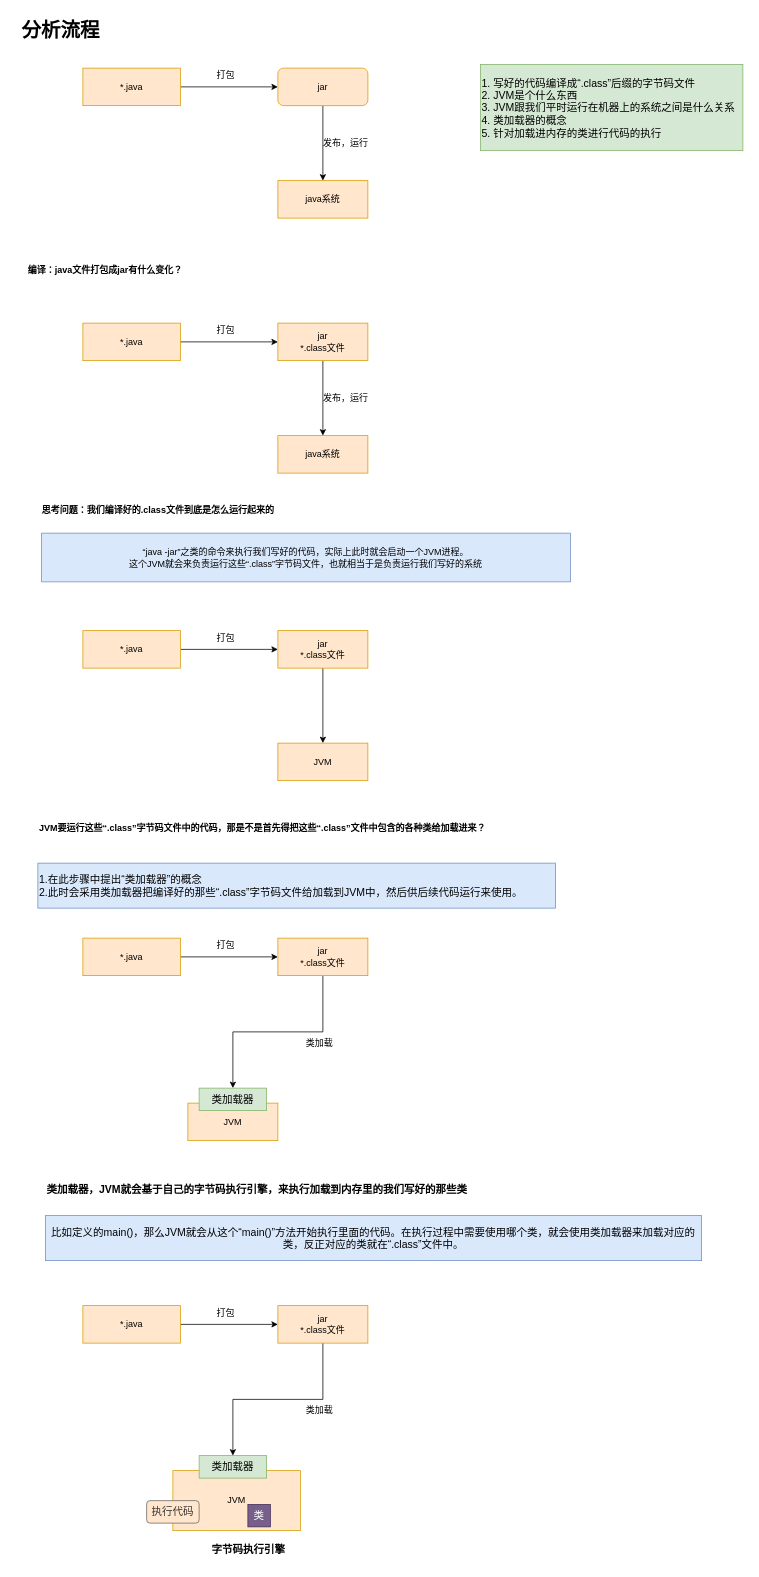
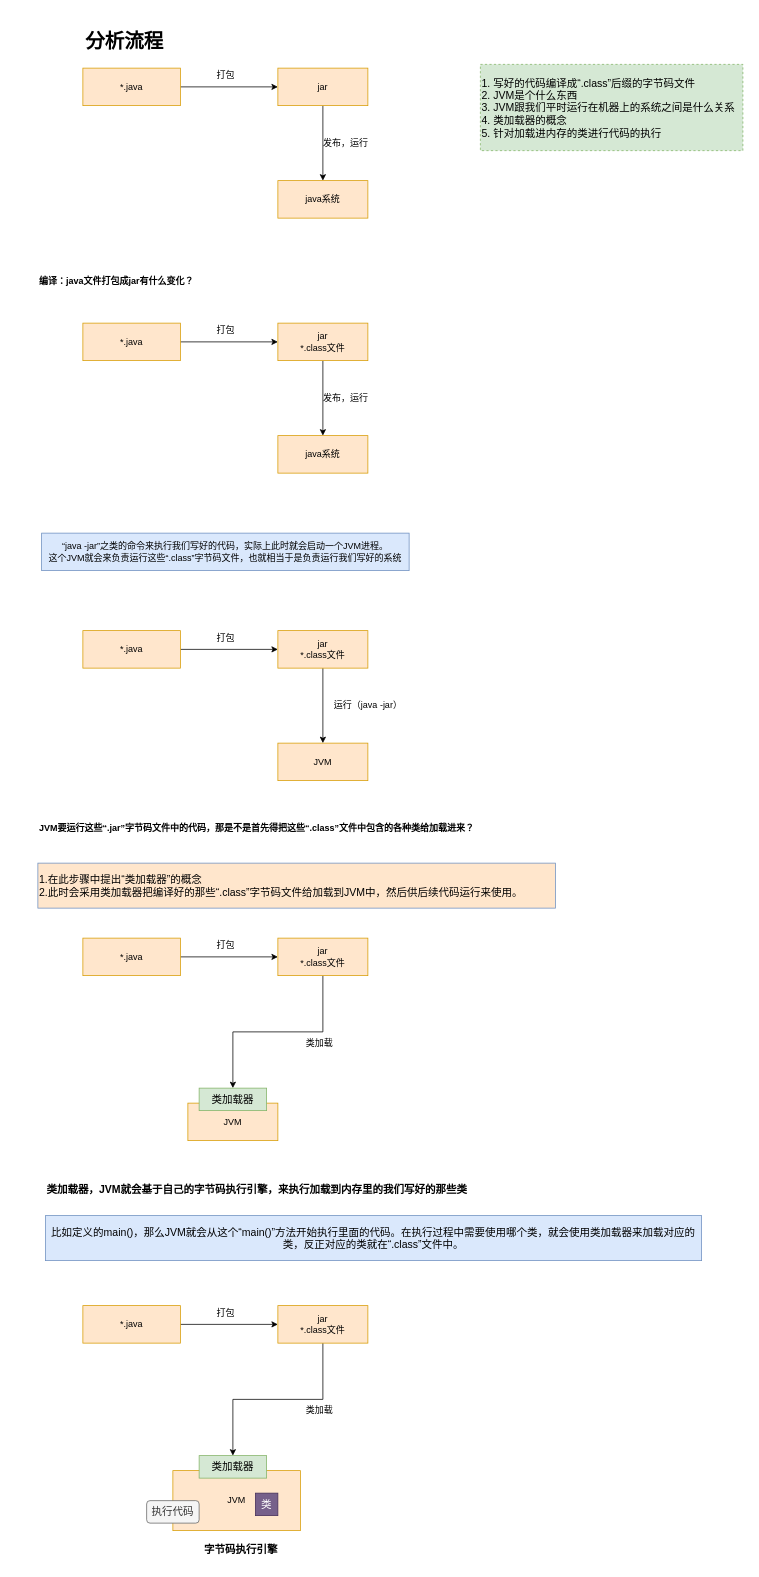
(60, 30) -> (124, 42)
(323, 87) -> (323, 87)
(612, 107) -> (612, 107)
(214, 270) -> (225, 282)
(158, 510) -> none
(306, 557) -> (225, 552)
none -> (368, 705)
(263, 829) -> (259, 829)
(297, 885) -> (297, 885)
(173, 1512) -> (173, 1512)
(259, 1515) -> (267, 1504)
(252, 1549) -> (244, 1549)
